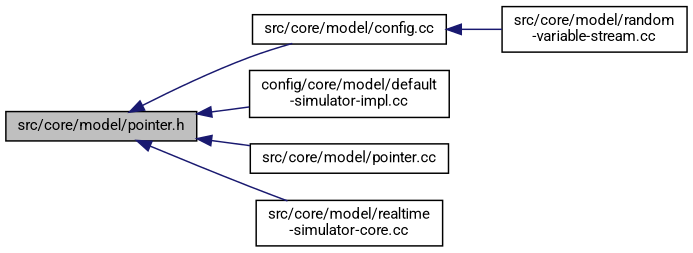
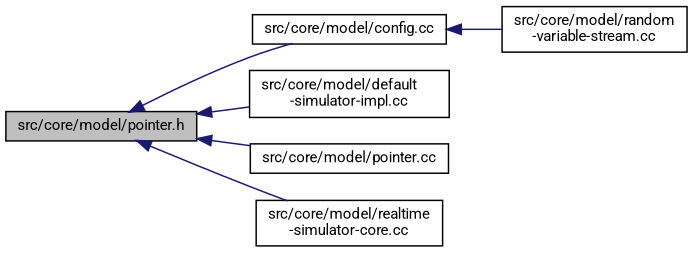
(349, 94) -> (349, 94)
